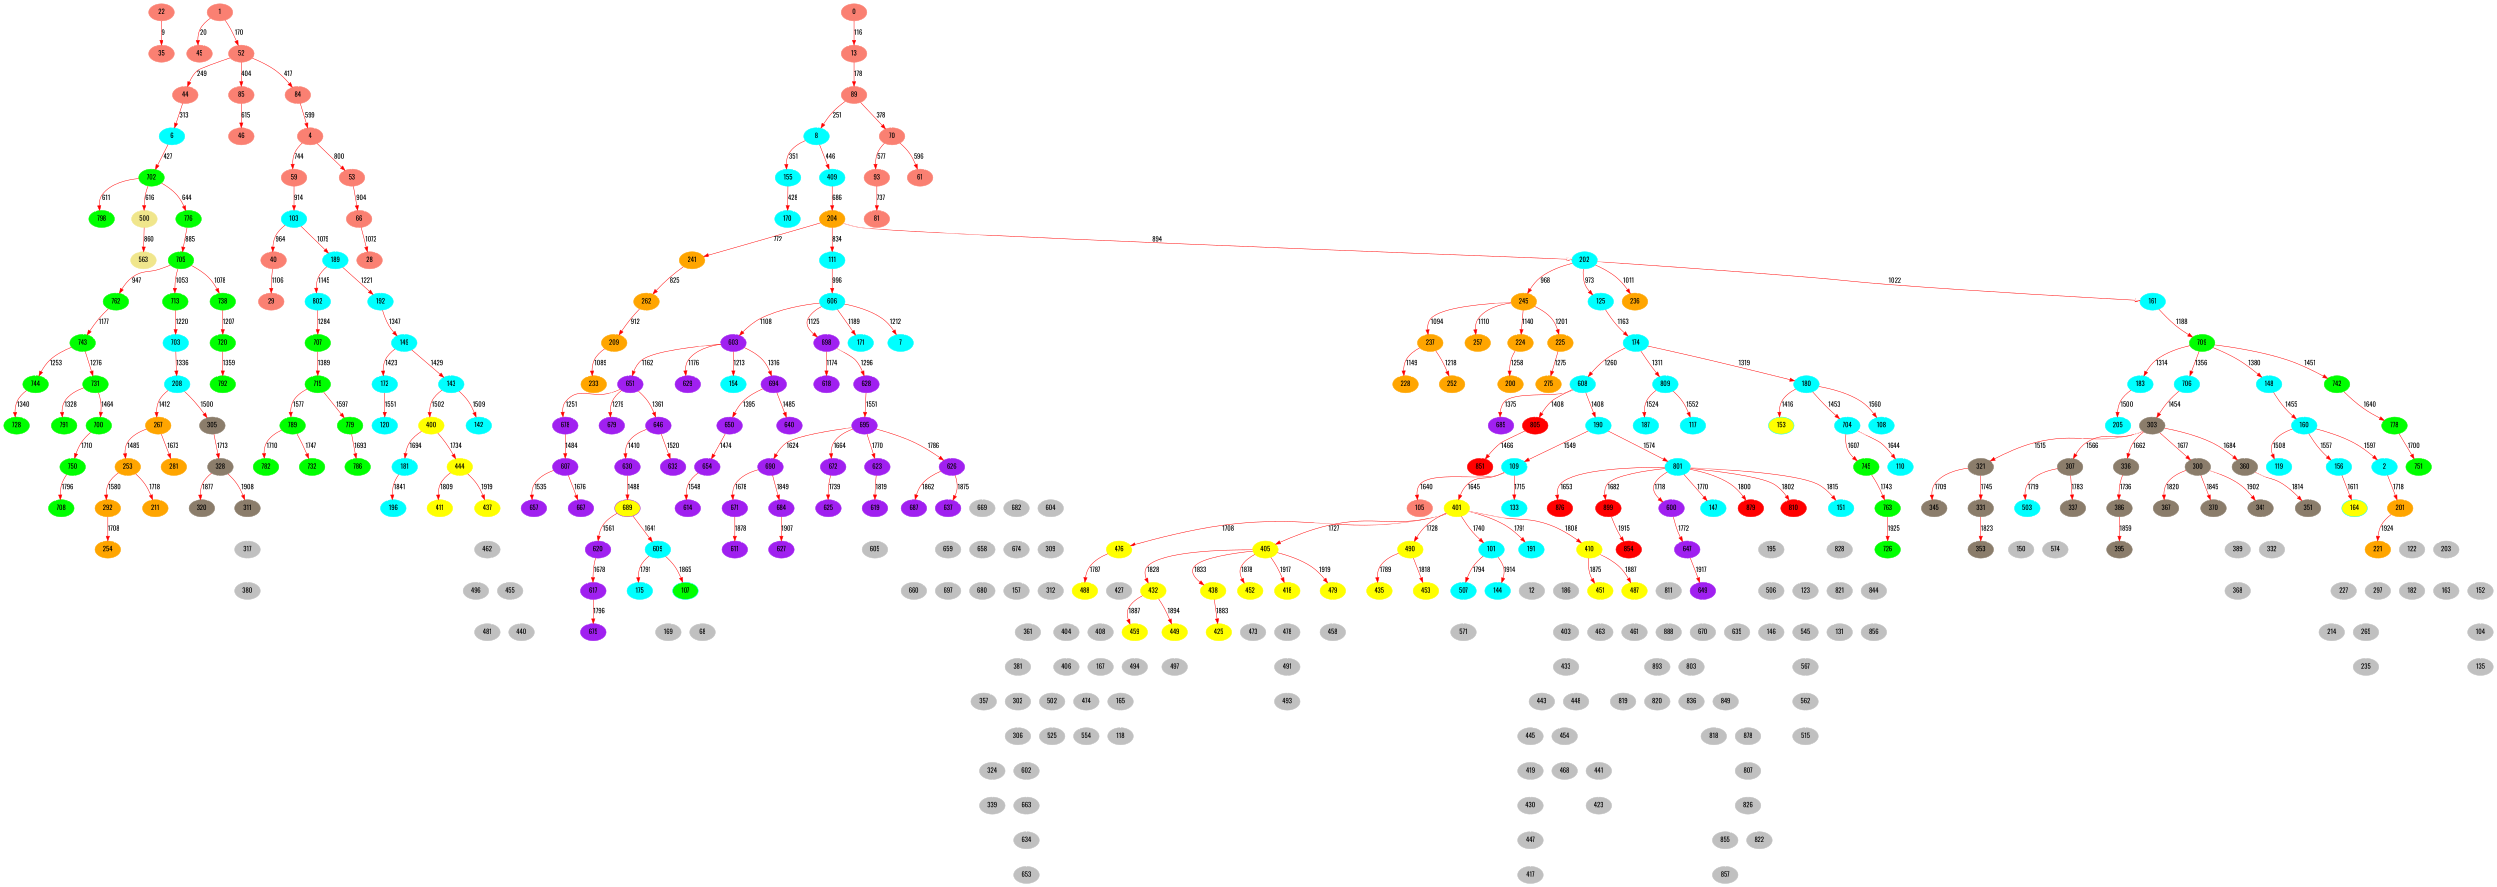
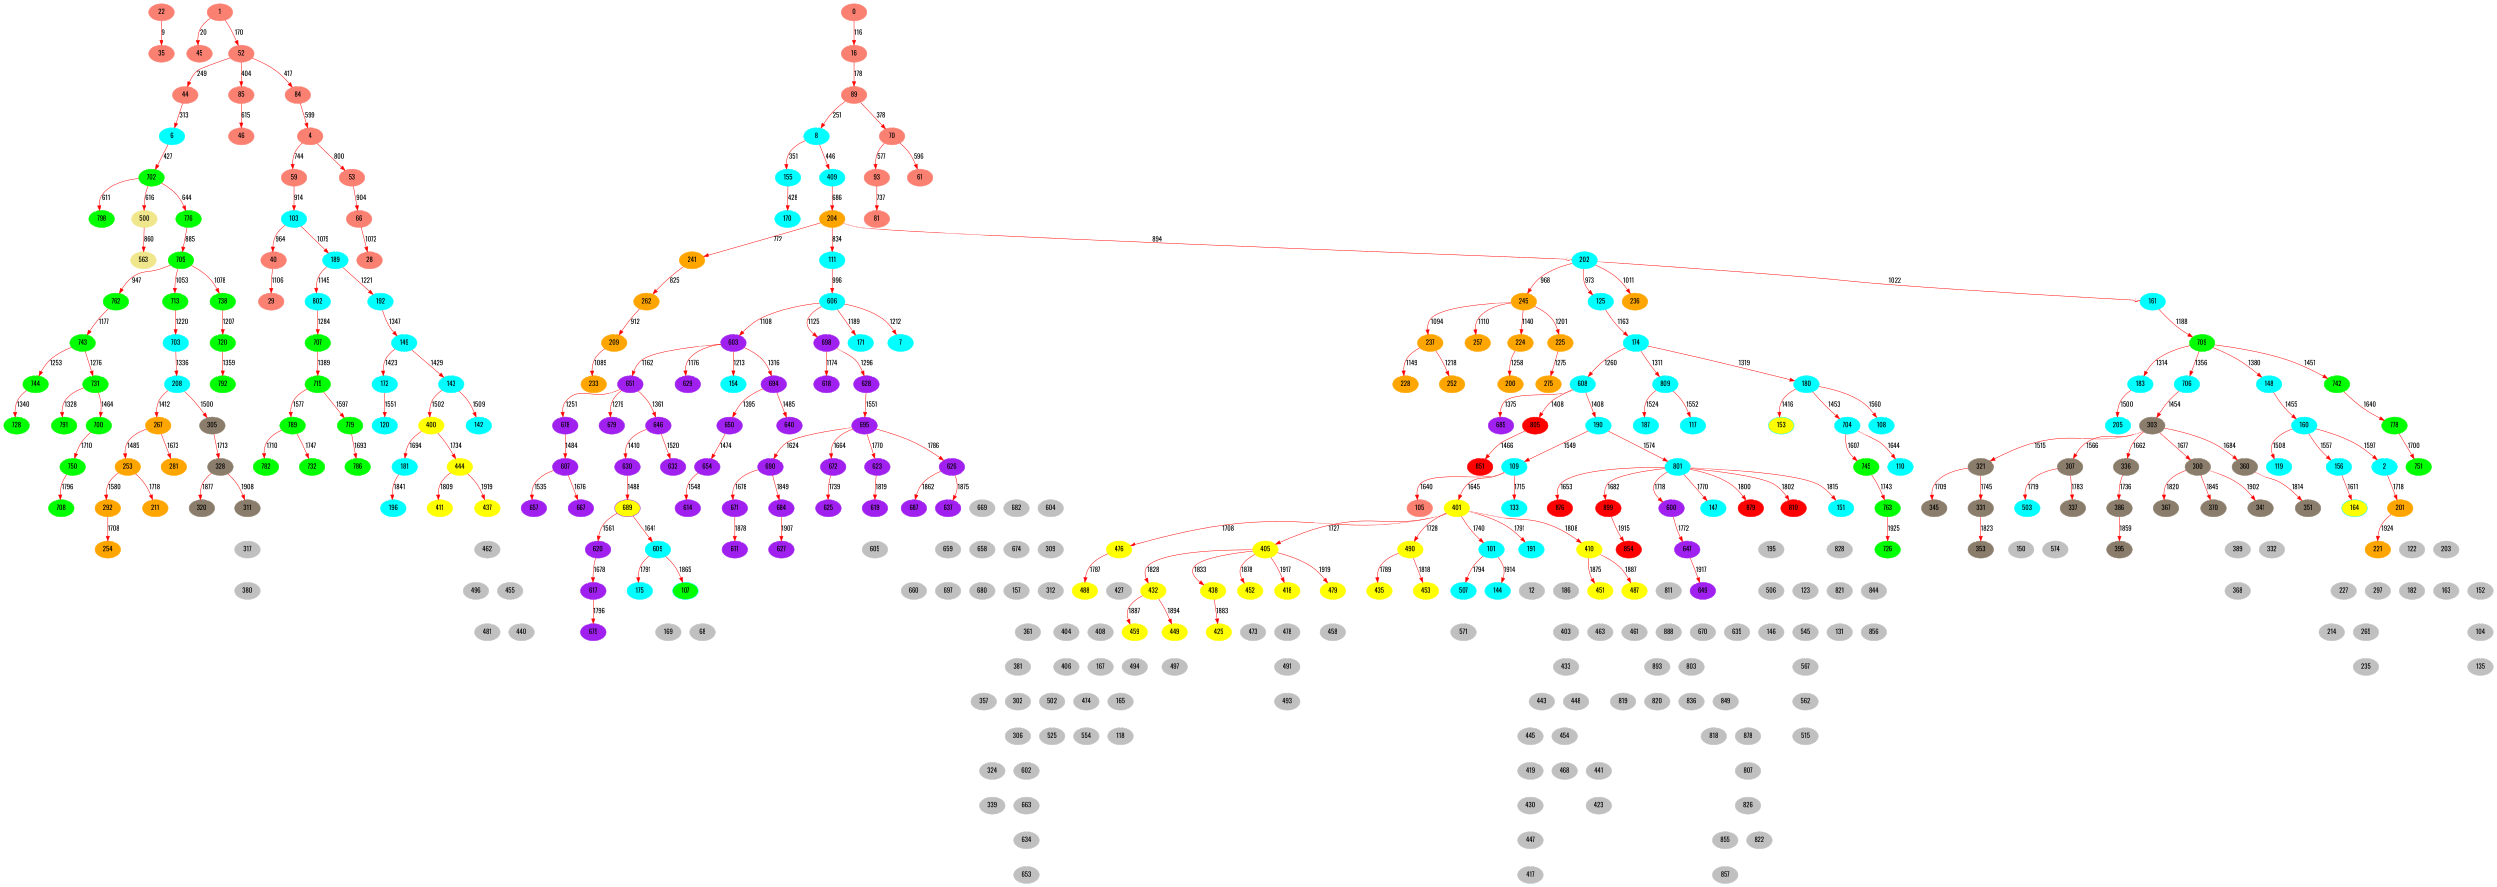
(854, 54) -> (854, 54)
